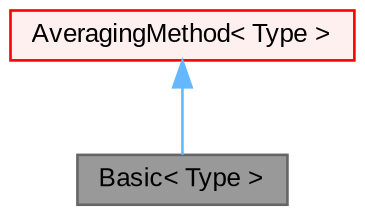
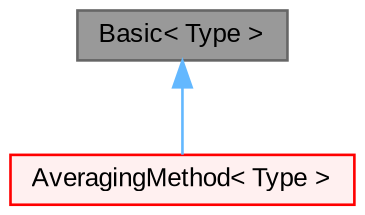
(182, 121) -> (182, 121)
